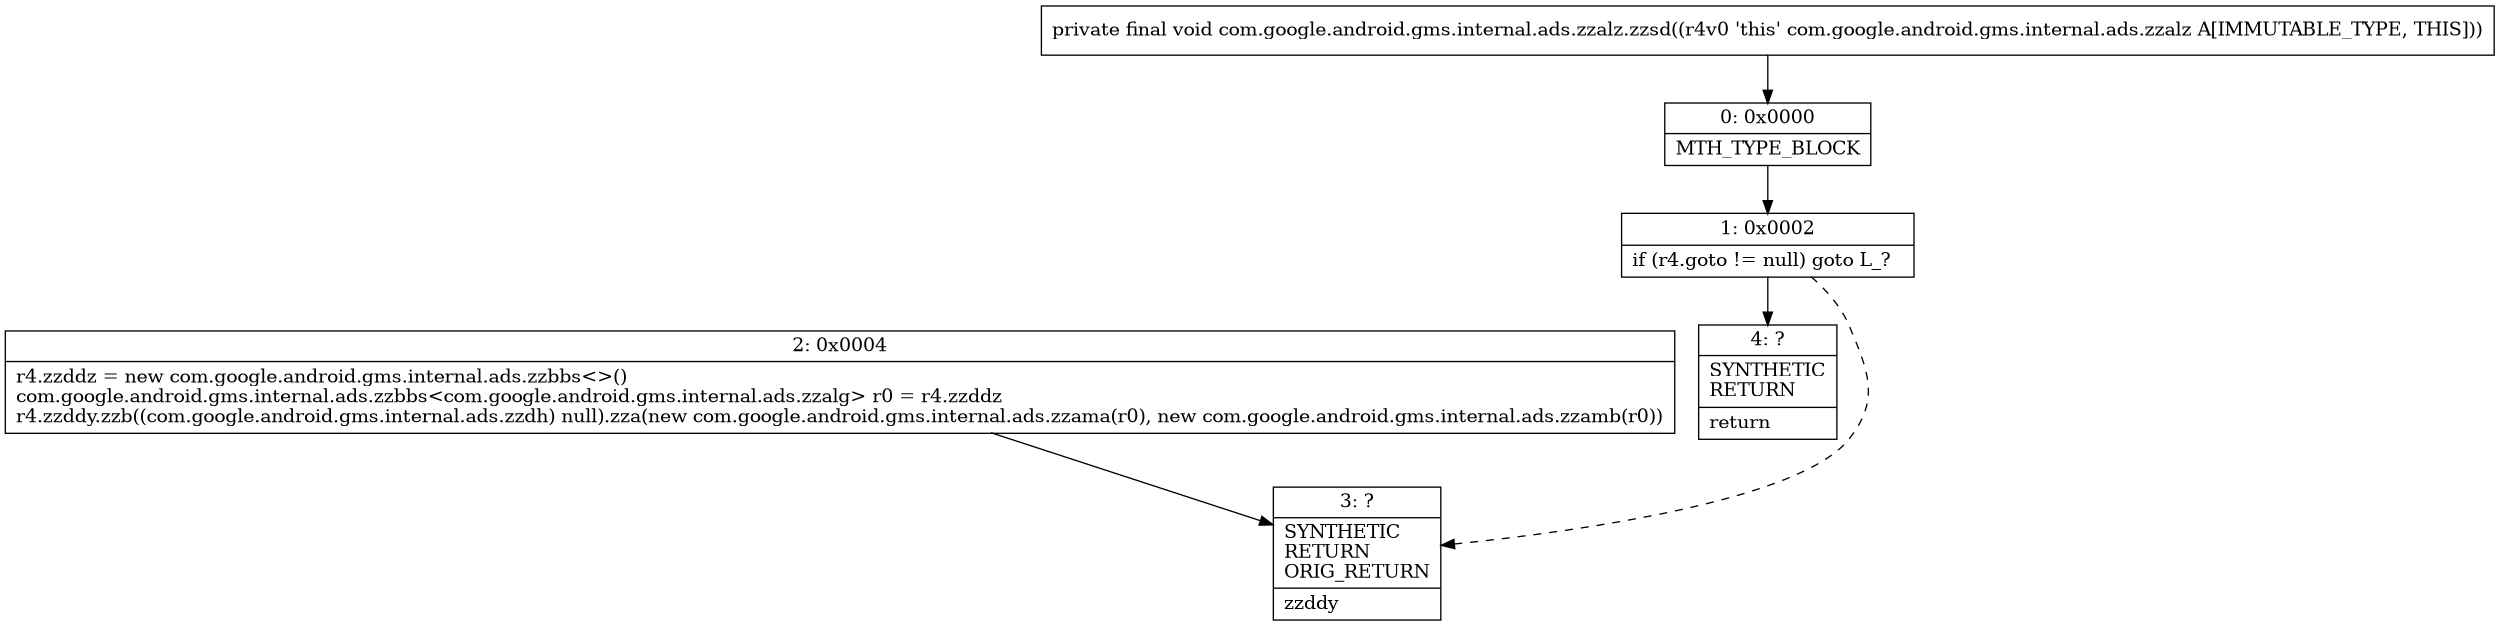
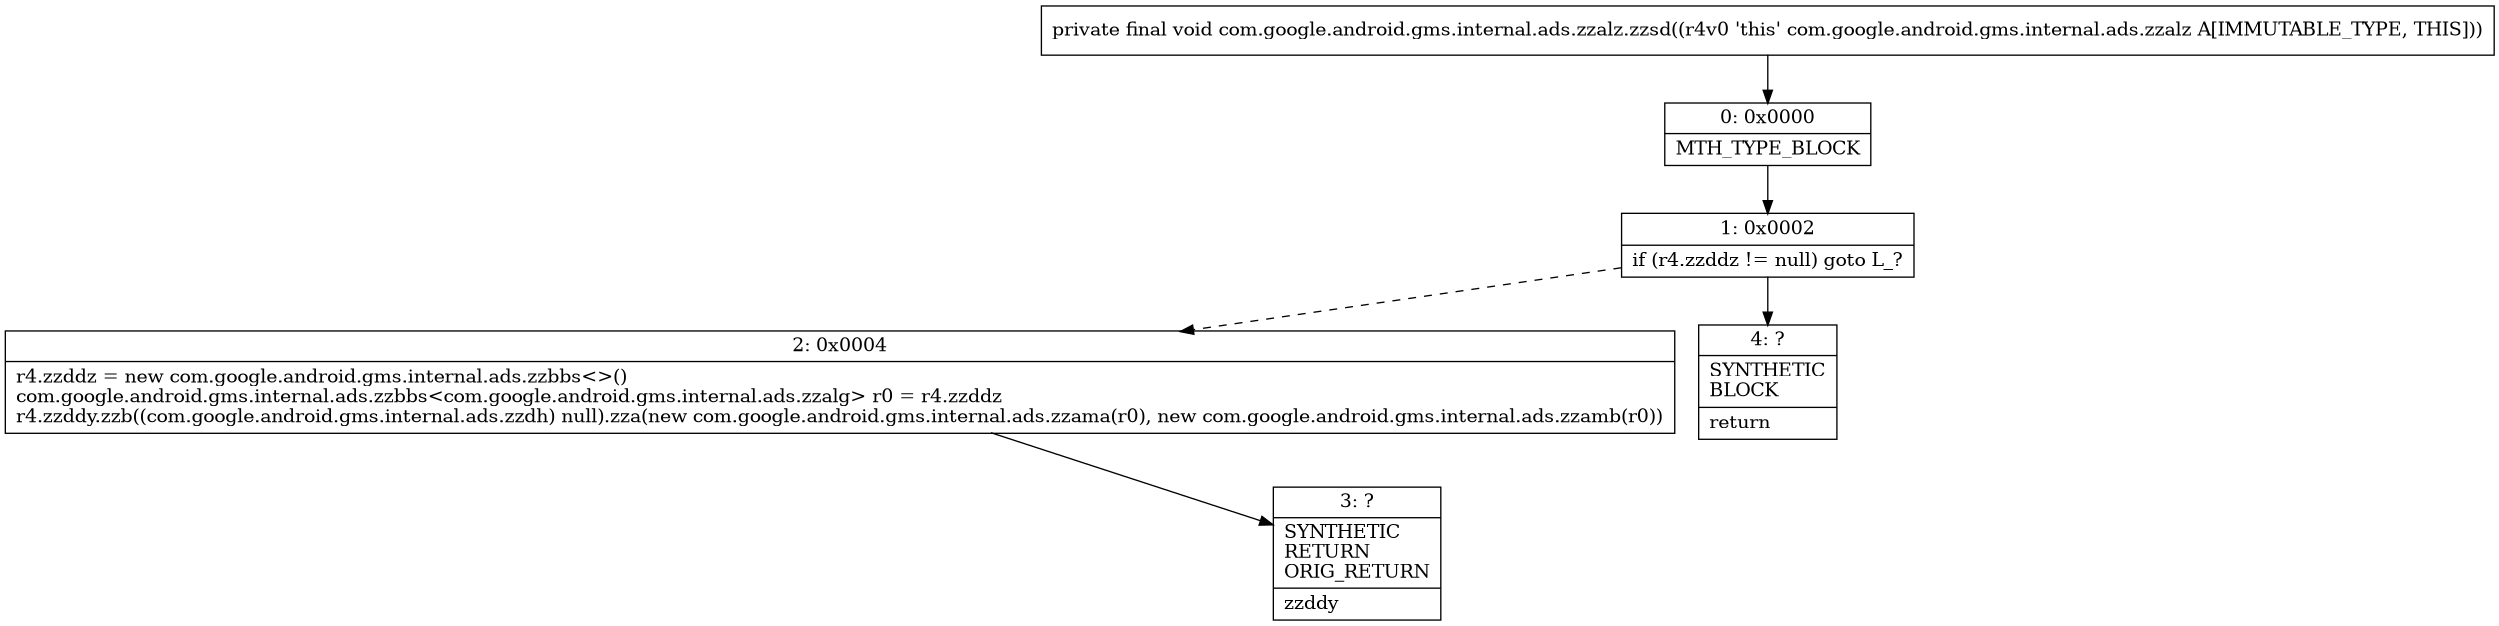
(1762, 261) -> (1768, 261)
(1753, 391) -> (1744, 391)
(1748, 492) -> (1407, 299)
